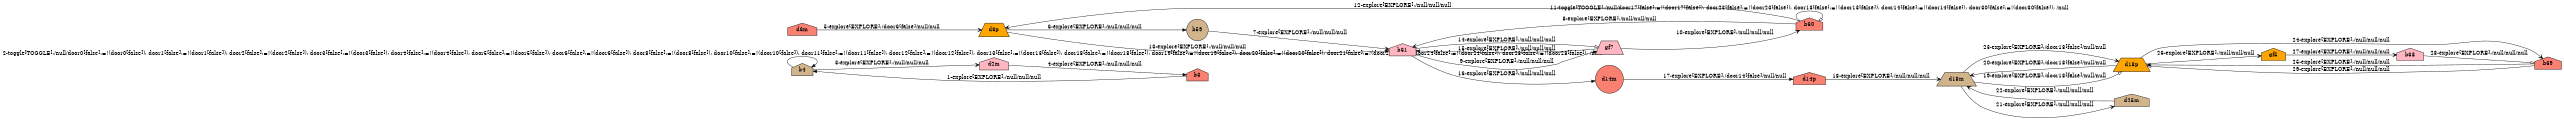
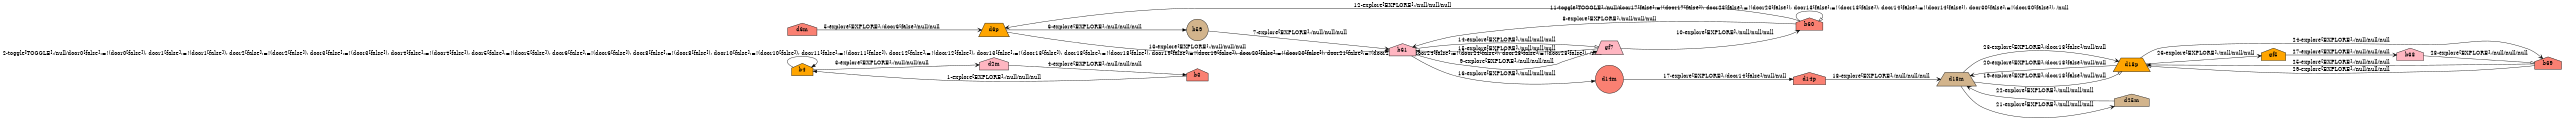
(802, 70) -> (802, 70)
